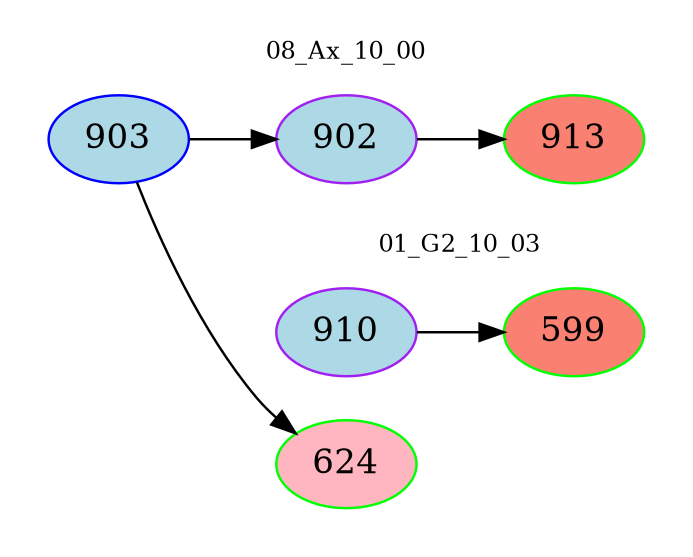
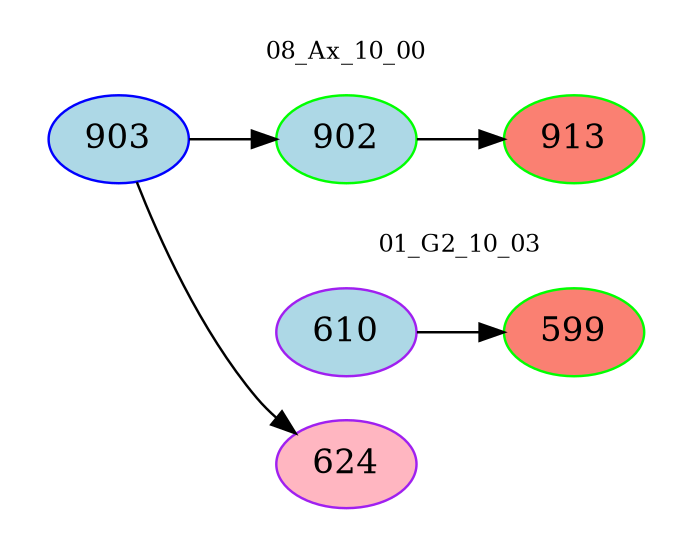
(346, 139) -> (346, 139)
(346, 332) -> (346, 332)
(346, 464) -> (346, 464)
